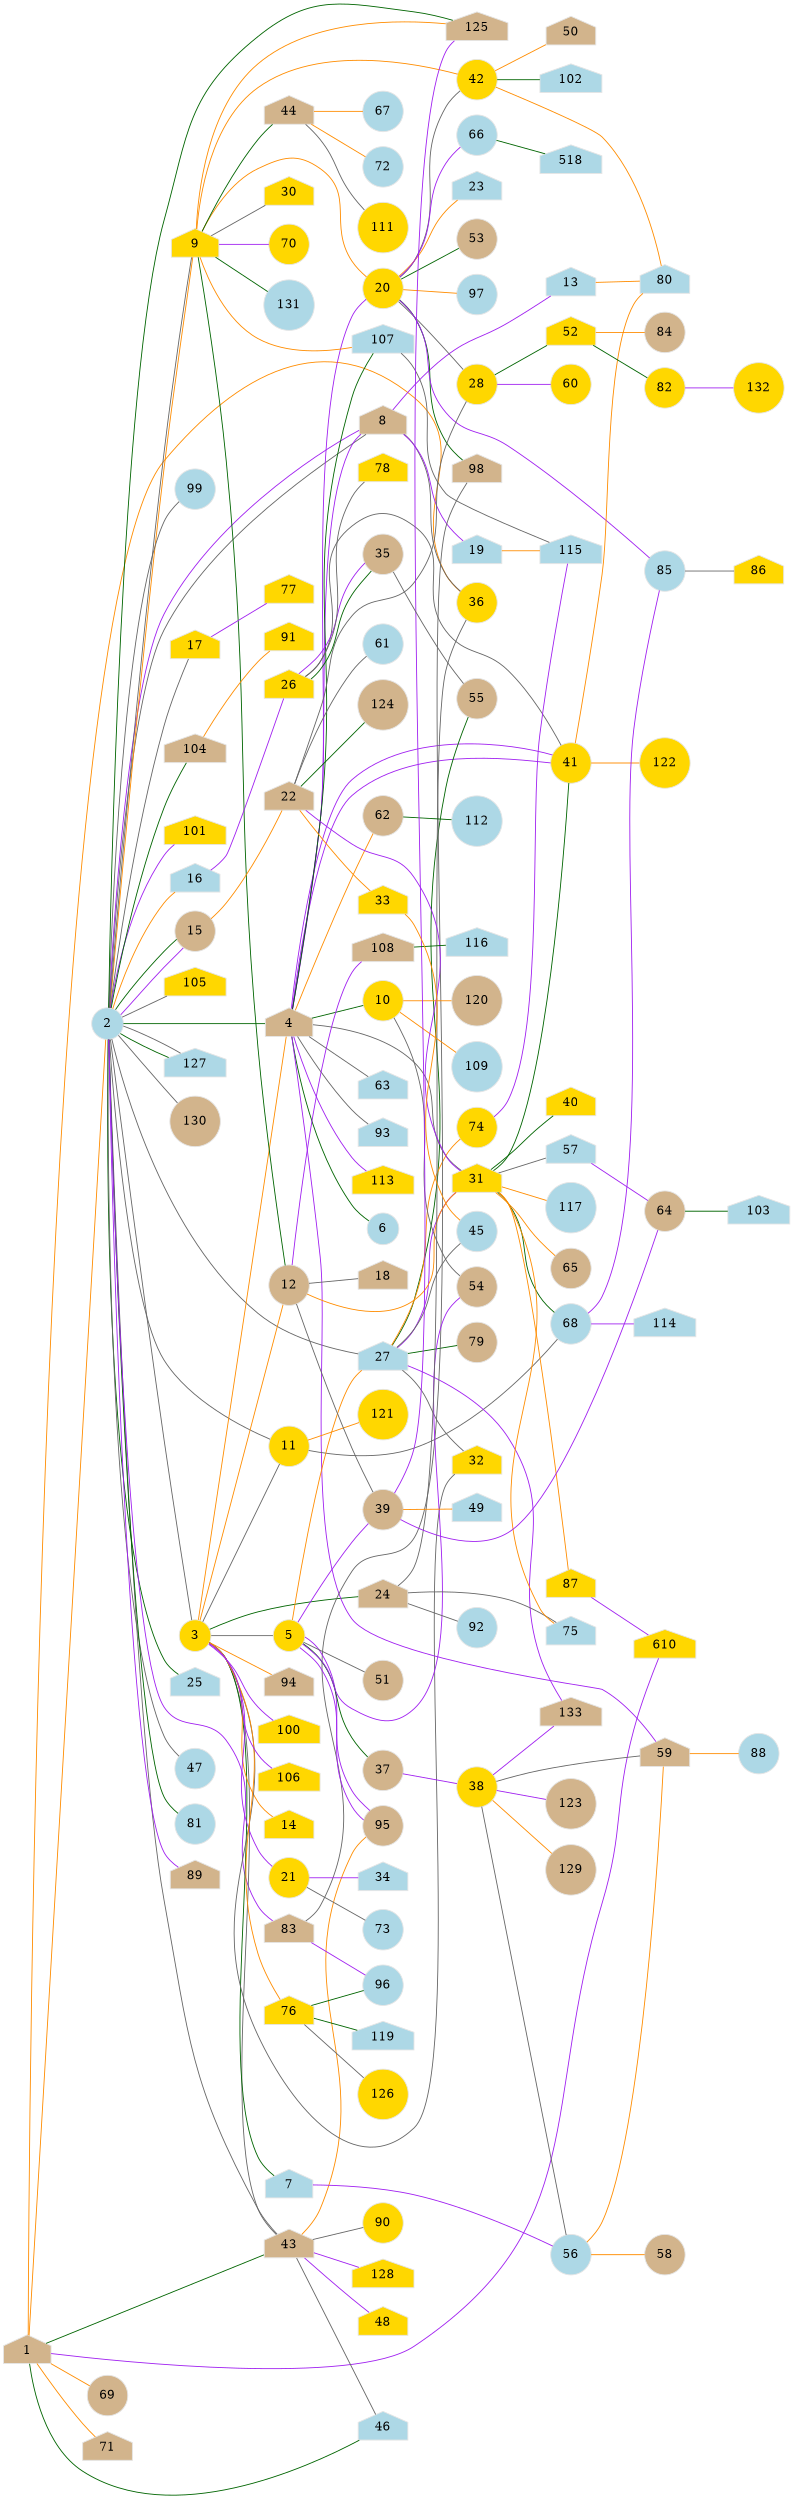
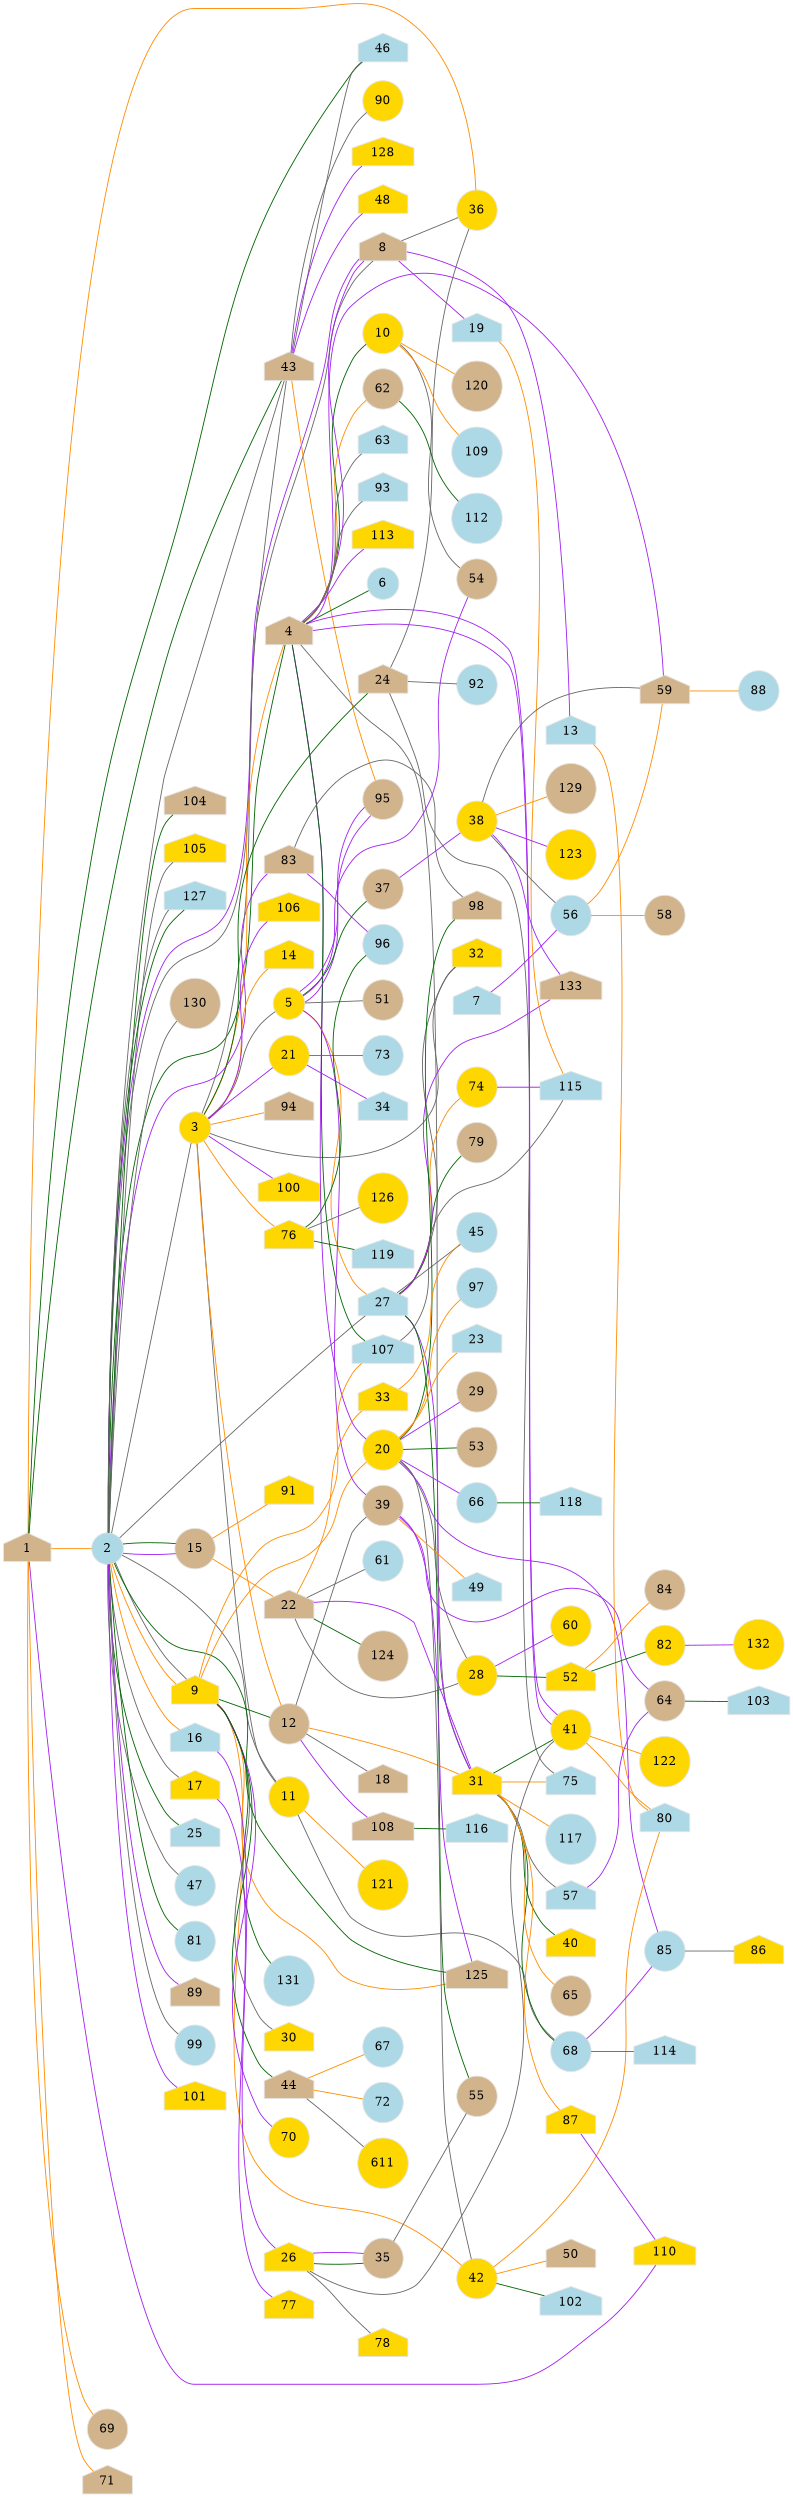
(571, 161) -> (571, 1503)
(383, 228) -> (383, 2163)
(234, 691) -> (244, 1519)
none -> (477, 1392)
(665, 1645) -> (665, 2252)
(571, 1804) -> (571, 855)
(244, 1908) -> none
